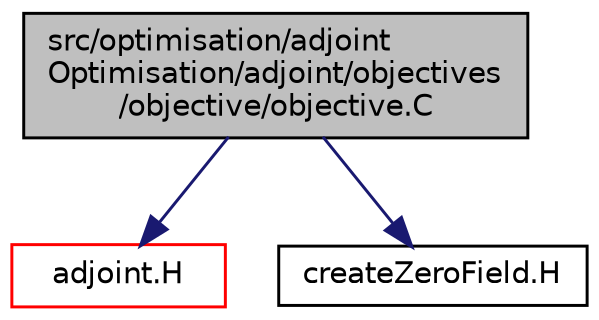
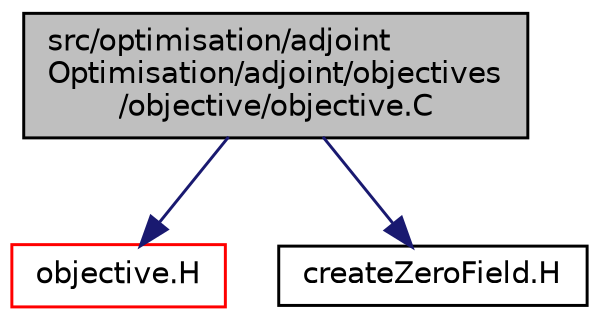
(119, 276) -> (119, 276)
